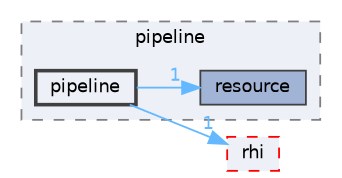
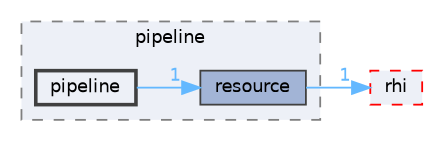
(170, 121) -> (331, 88)
